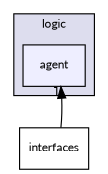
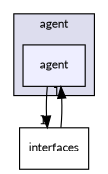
(54, 25) -> (54, 25)
none -> (46, 103)
